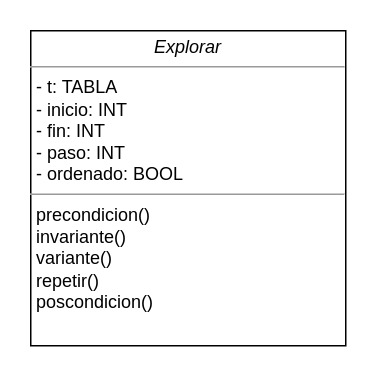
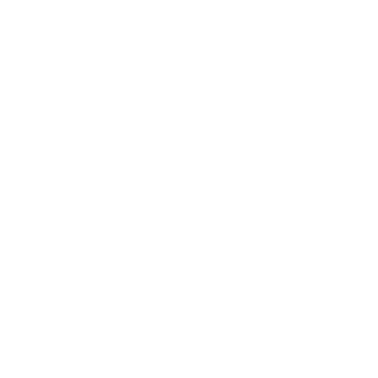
(188, 188) -> none
